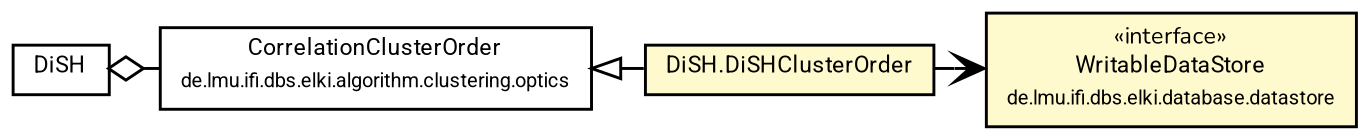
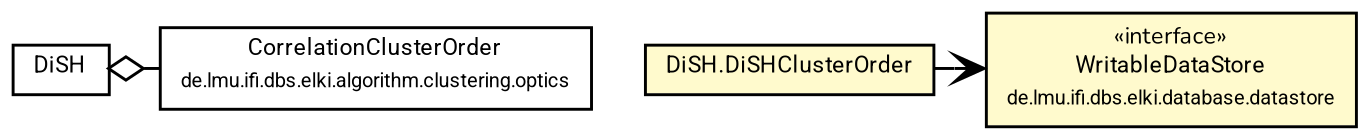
(632, 68) -> none
